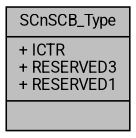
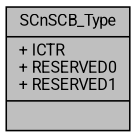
(68, 68) -> (68, 68)
